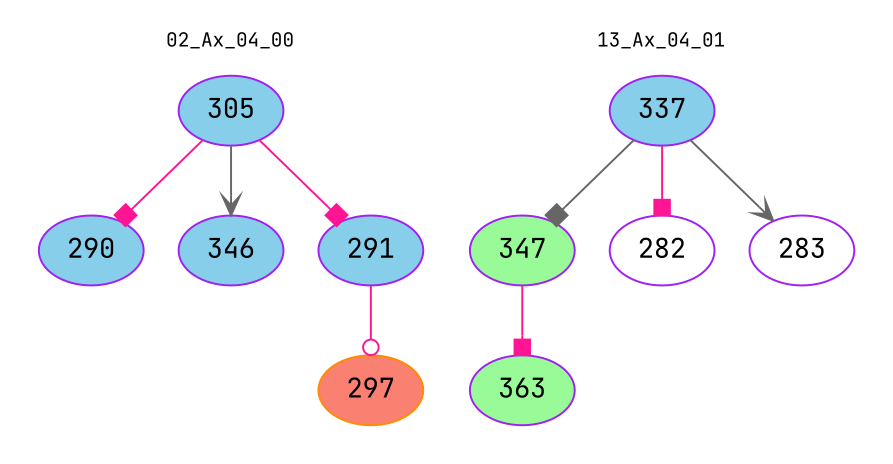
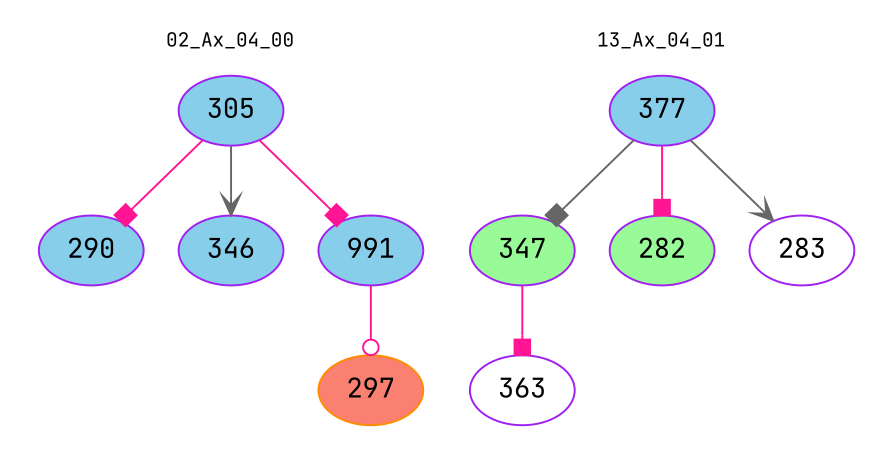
(662, 111) -> (662, 111)
(371, 250) -> (371, 250)
(662, 250) -> (662, 250)
(522, 390) -> (522, 390)
